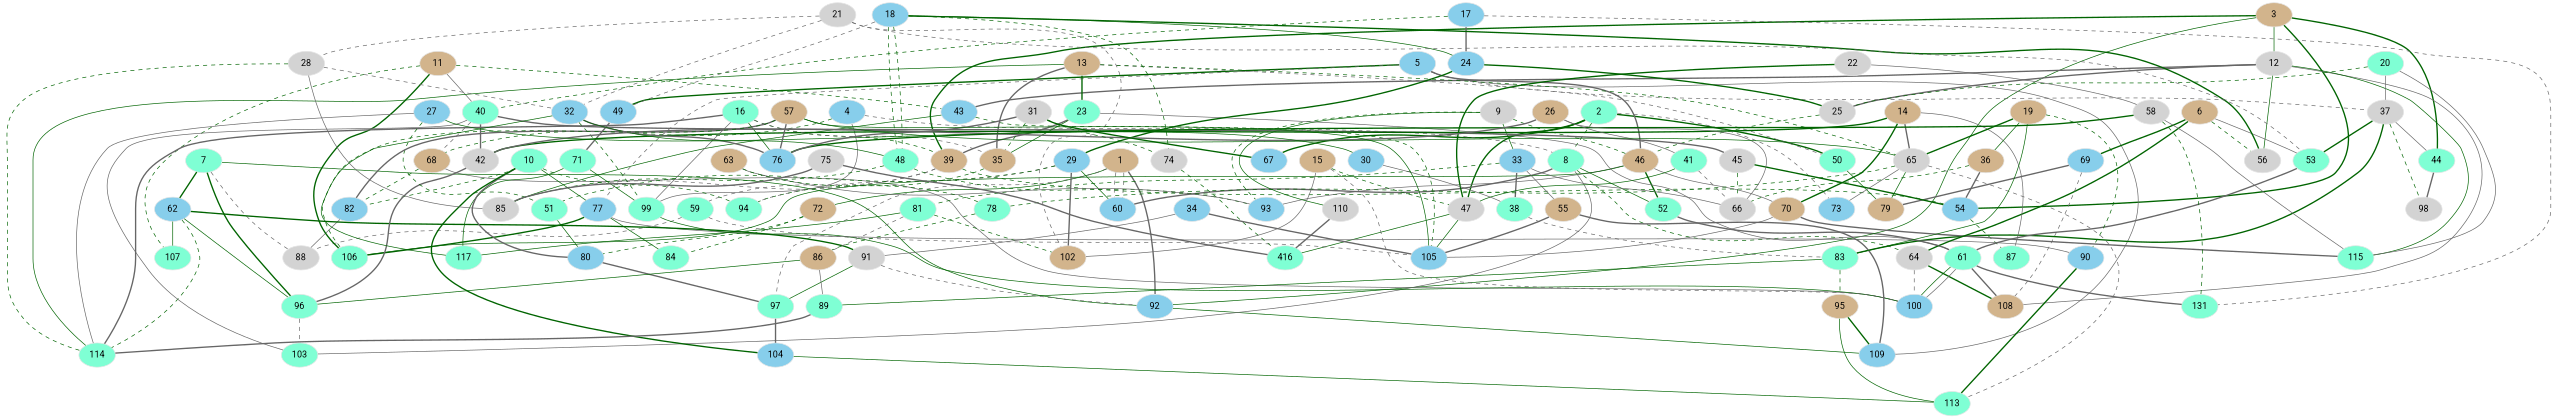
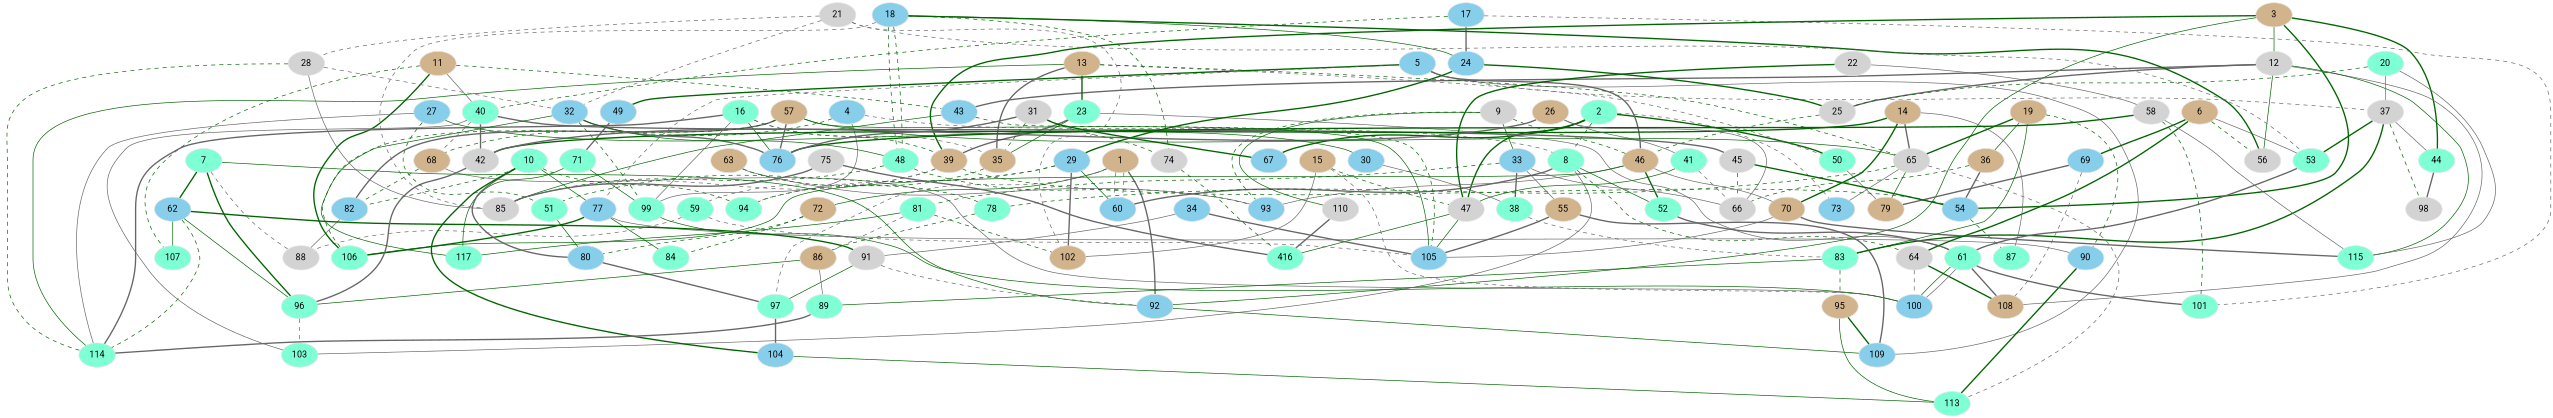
(754, 63) -> (564, 32)
(1861, 185) -> (1861, 185)
(2200, 306) -> (2200, 306)
